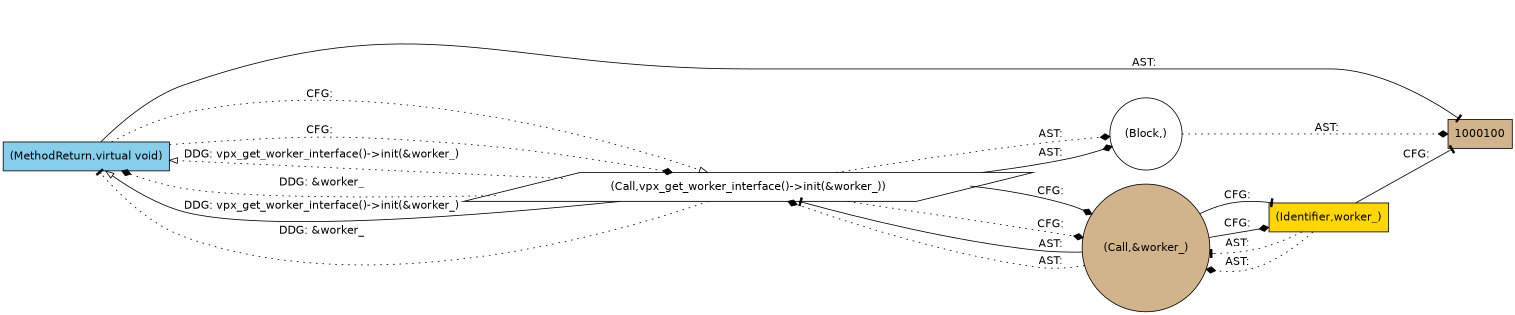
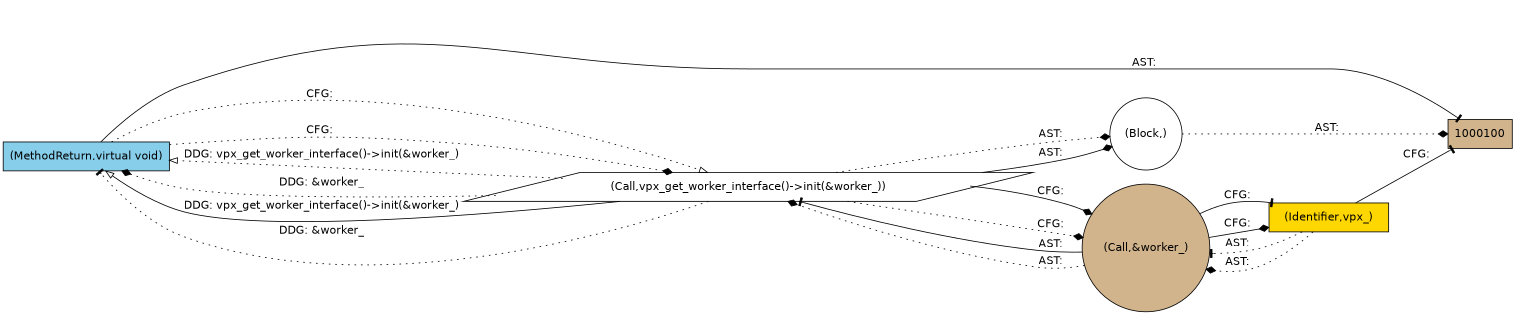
(1329, 217) -> (1329, 217)
